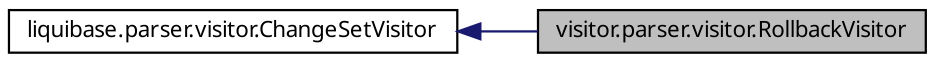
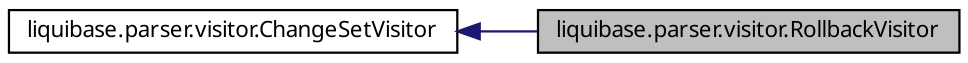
(732, 31) -> (749, 31)
